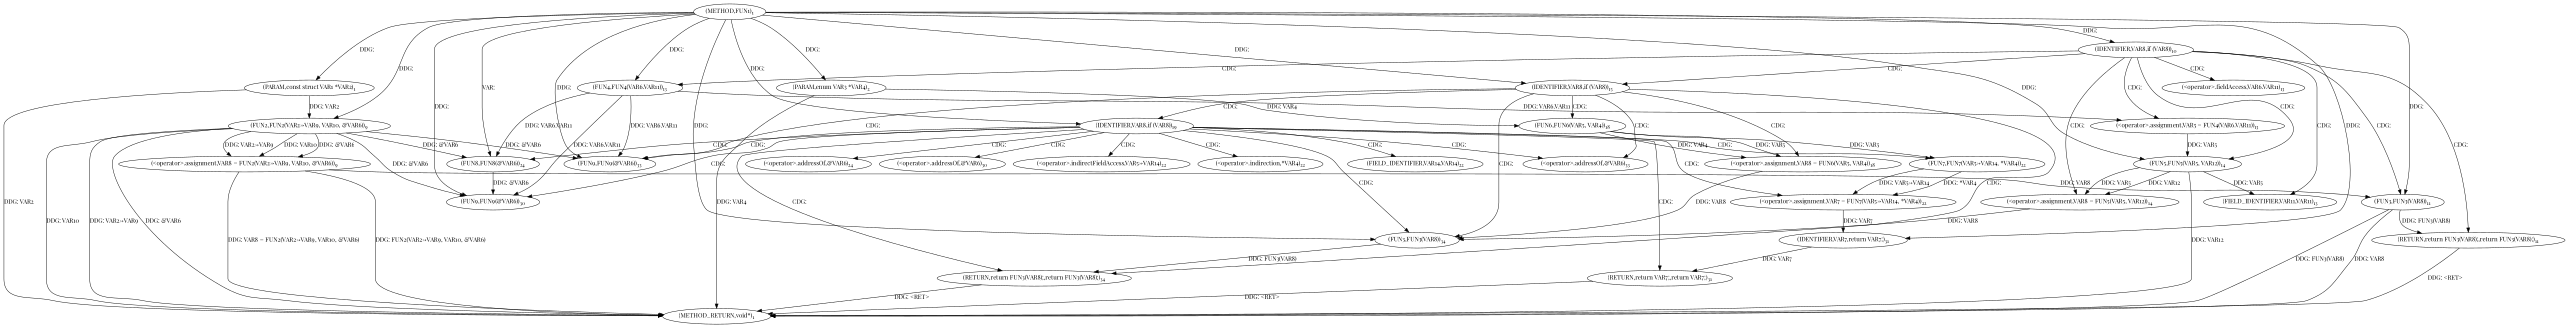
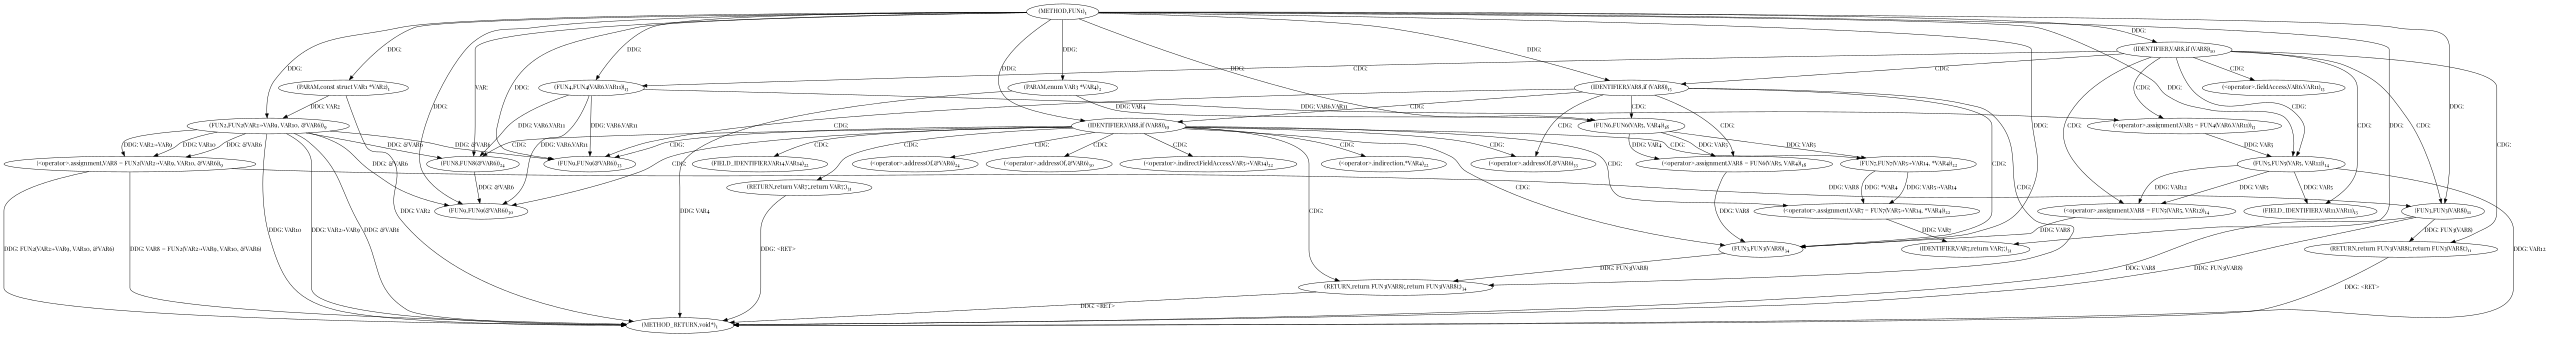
none -> (1329, 99)
(1754, 259) -> none
